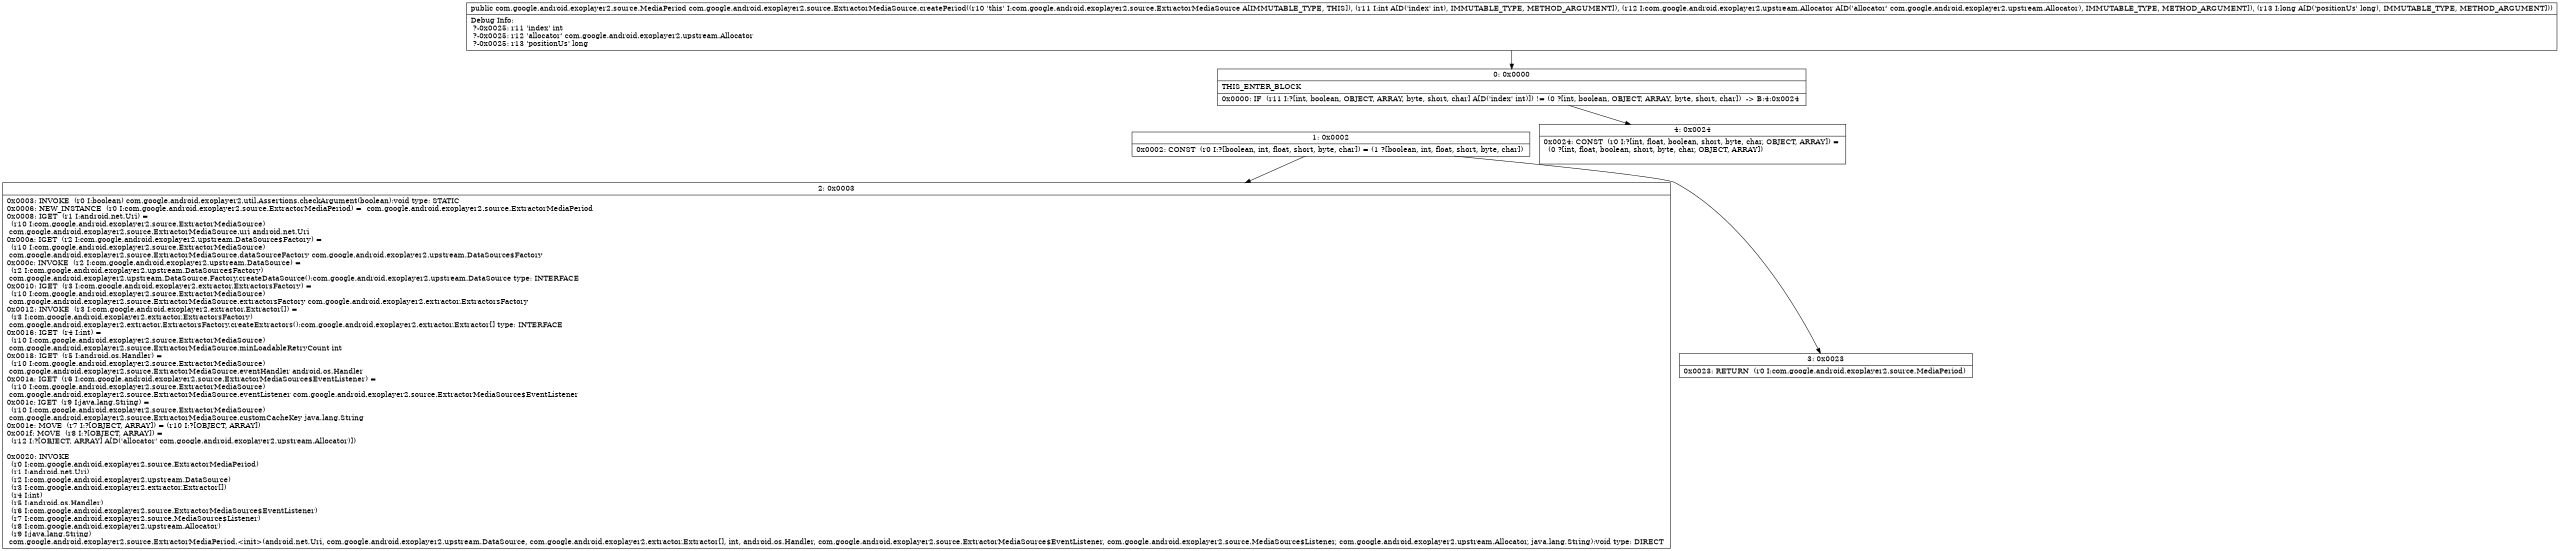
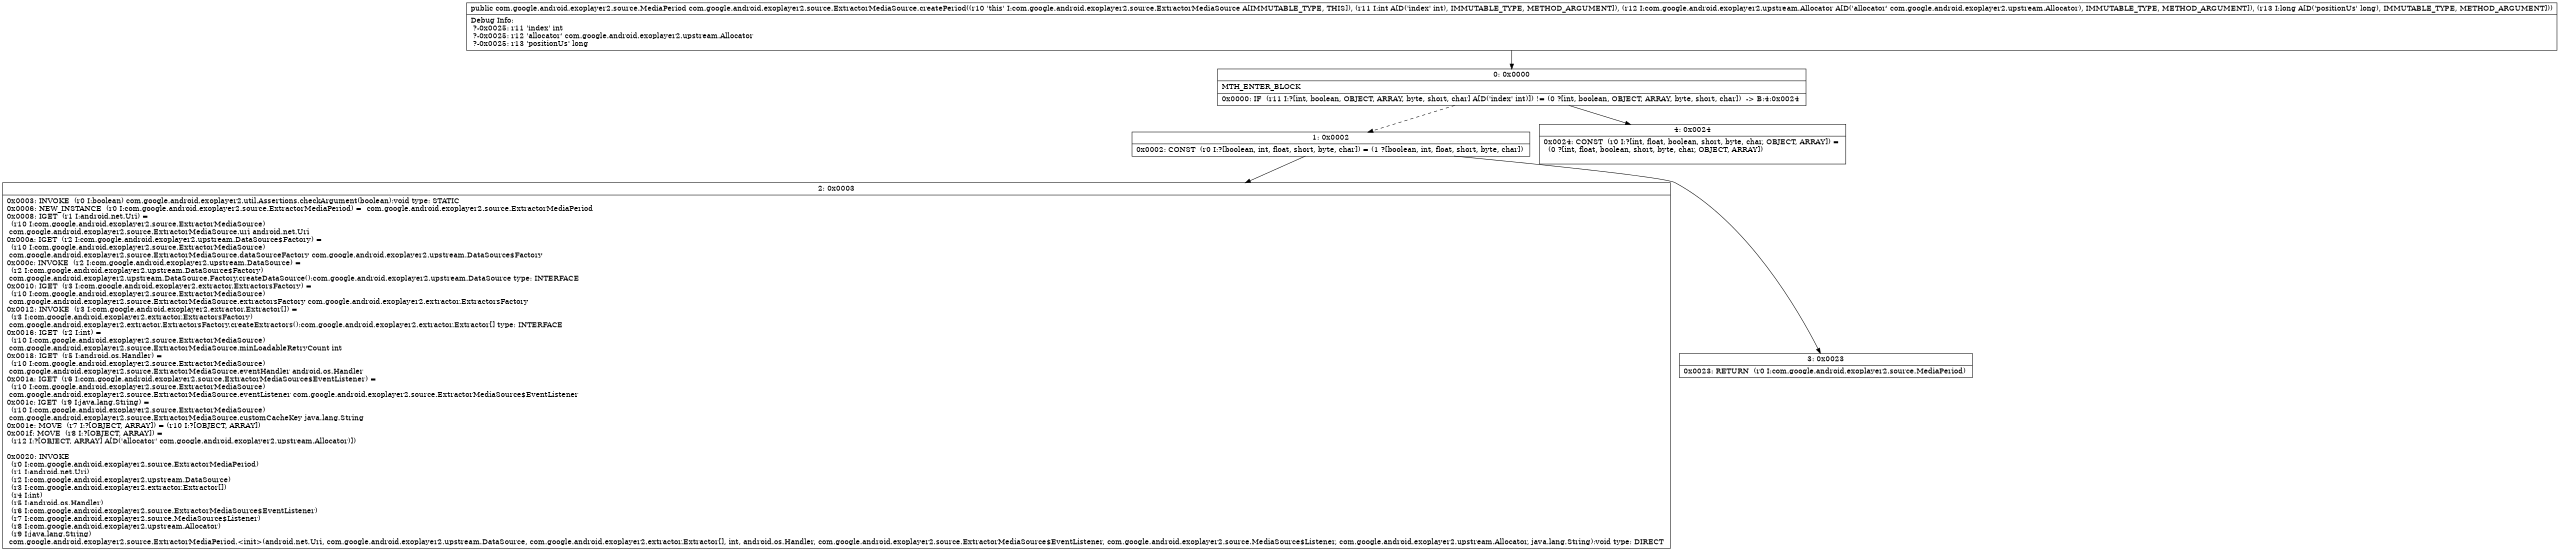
(1261, 87) -> (1261, 87)
none -> (1414, 118)
(56, 333) -> (56, 333)
